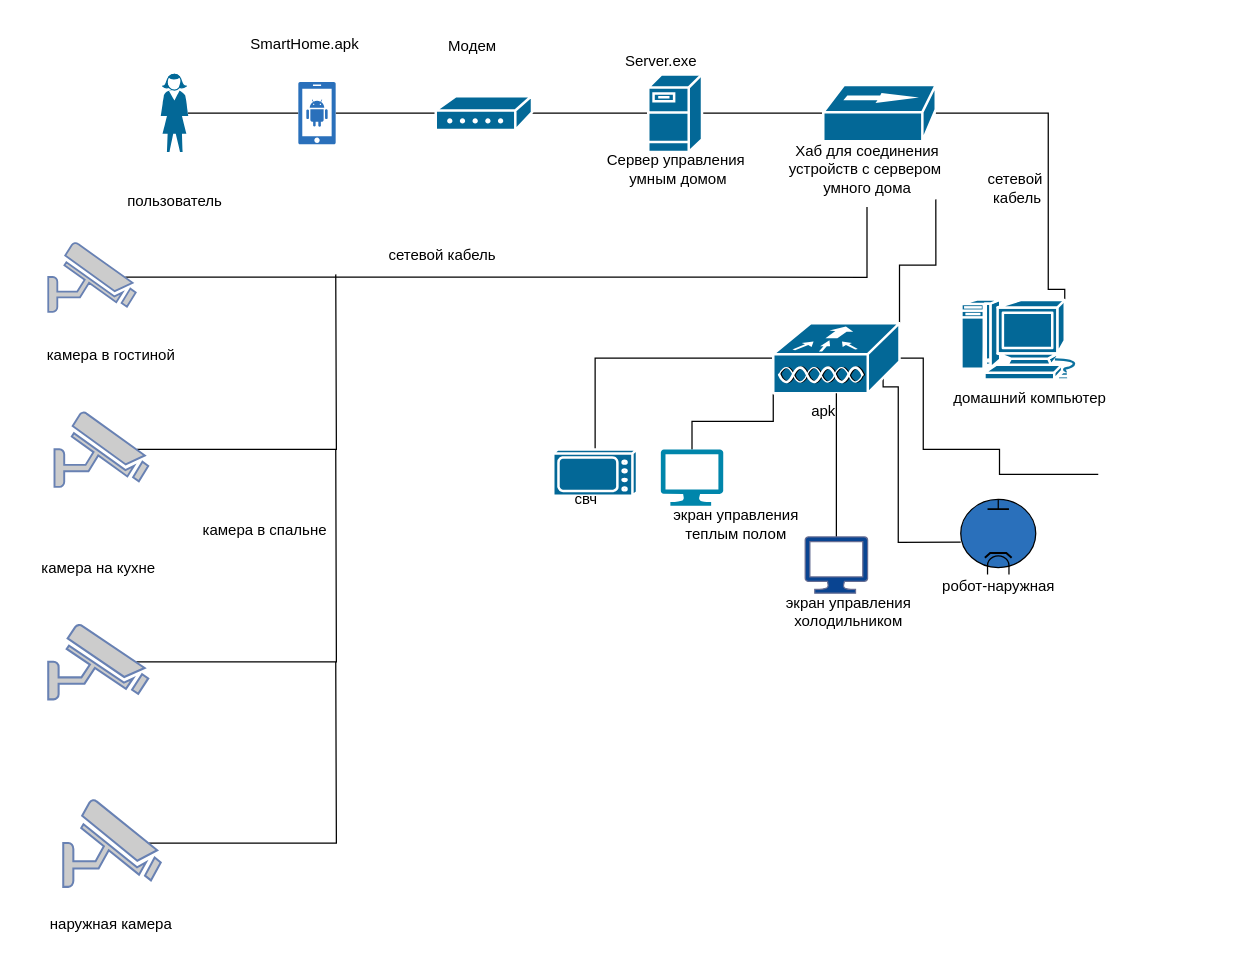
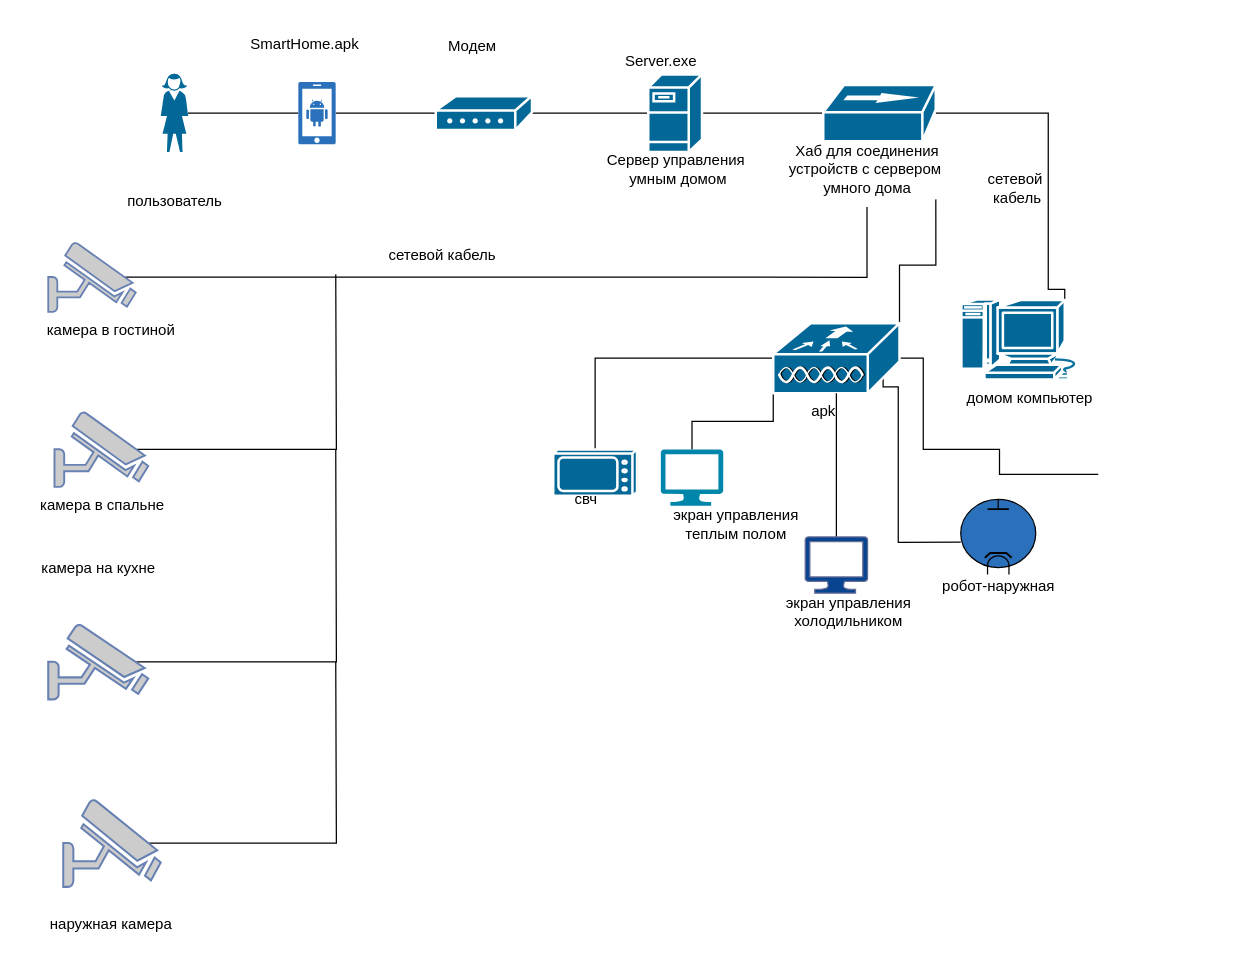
(111, 356) -> (111, 331)
(1030, 398) -> (1030, 398)
(264, 531) -> (101, 506)
